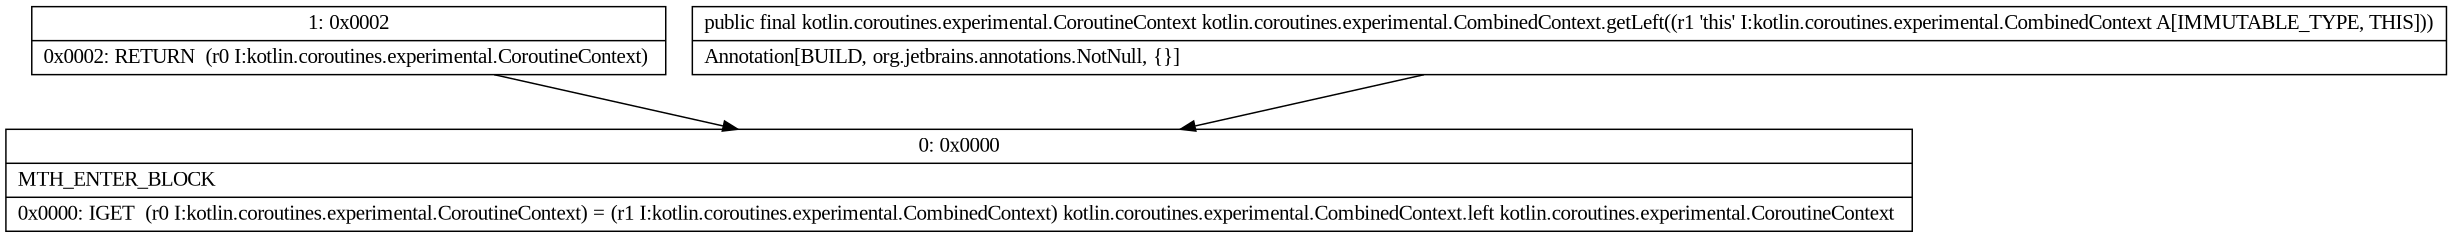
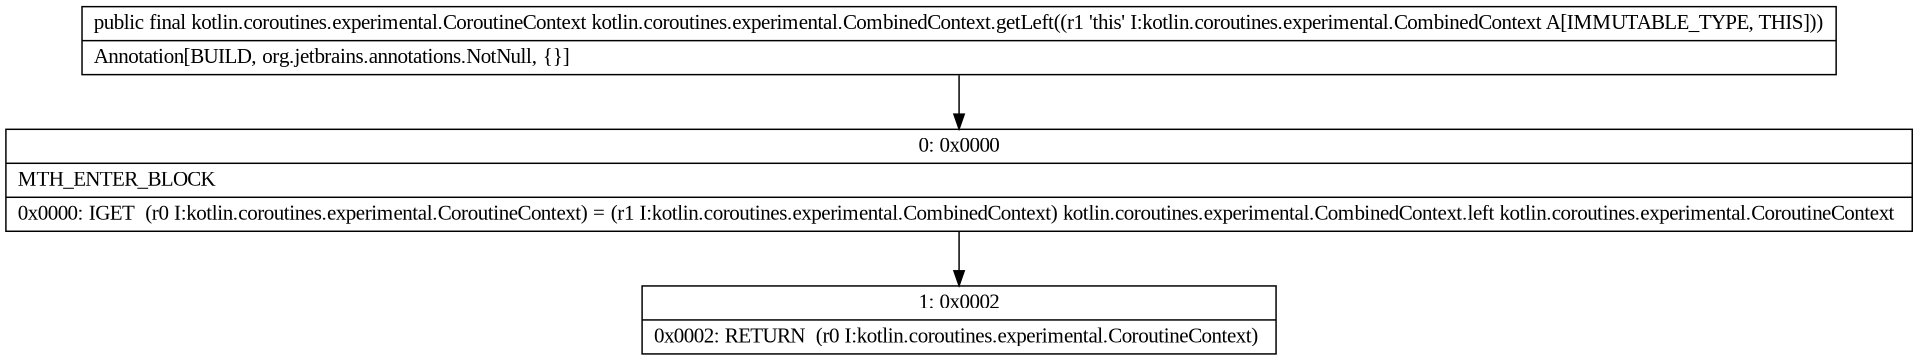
(609, 100) -> (959, 251)
